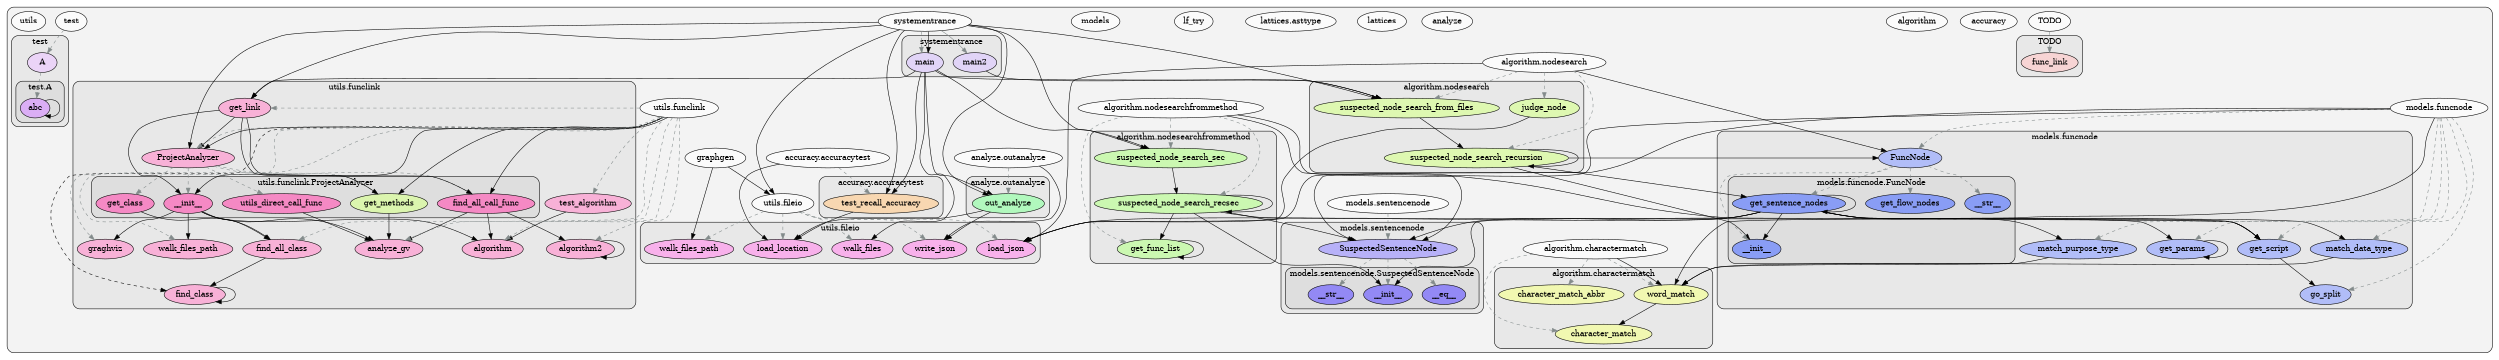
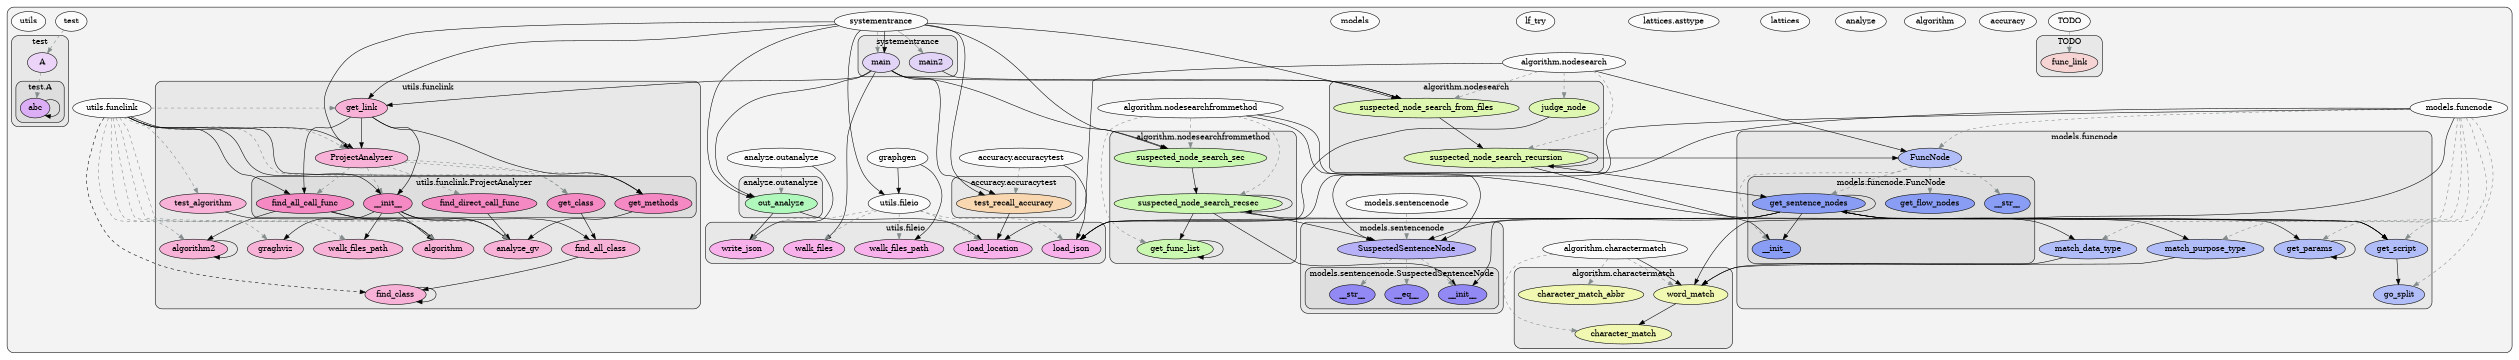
(281, 204) -> (479, 204)
(389, 204) -> (653, 204)
(524, 221) -> (269, 166)
